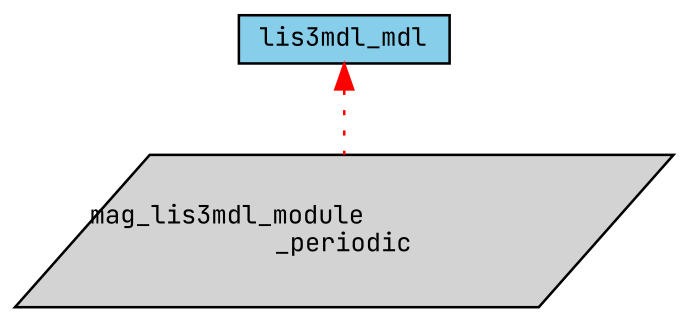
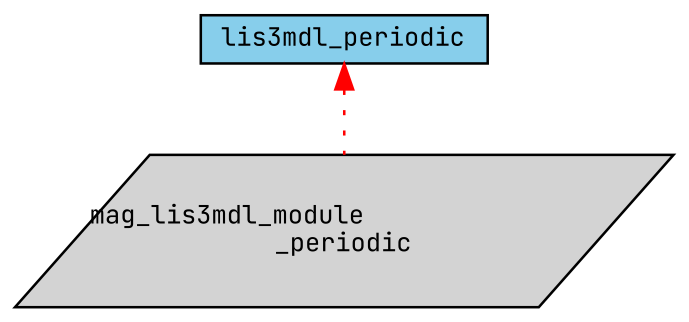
(344, 39) -> (344, 39)
